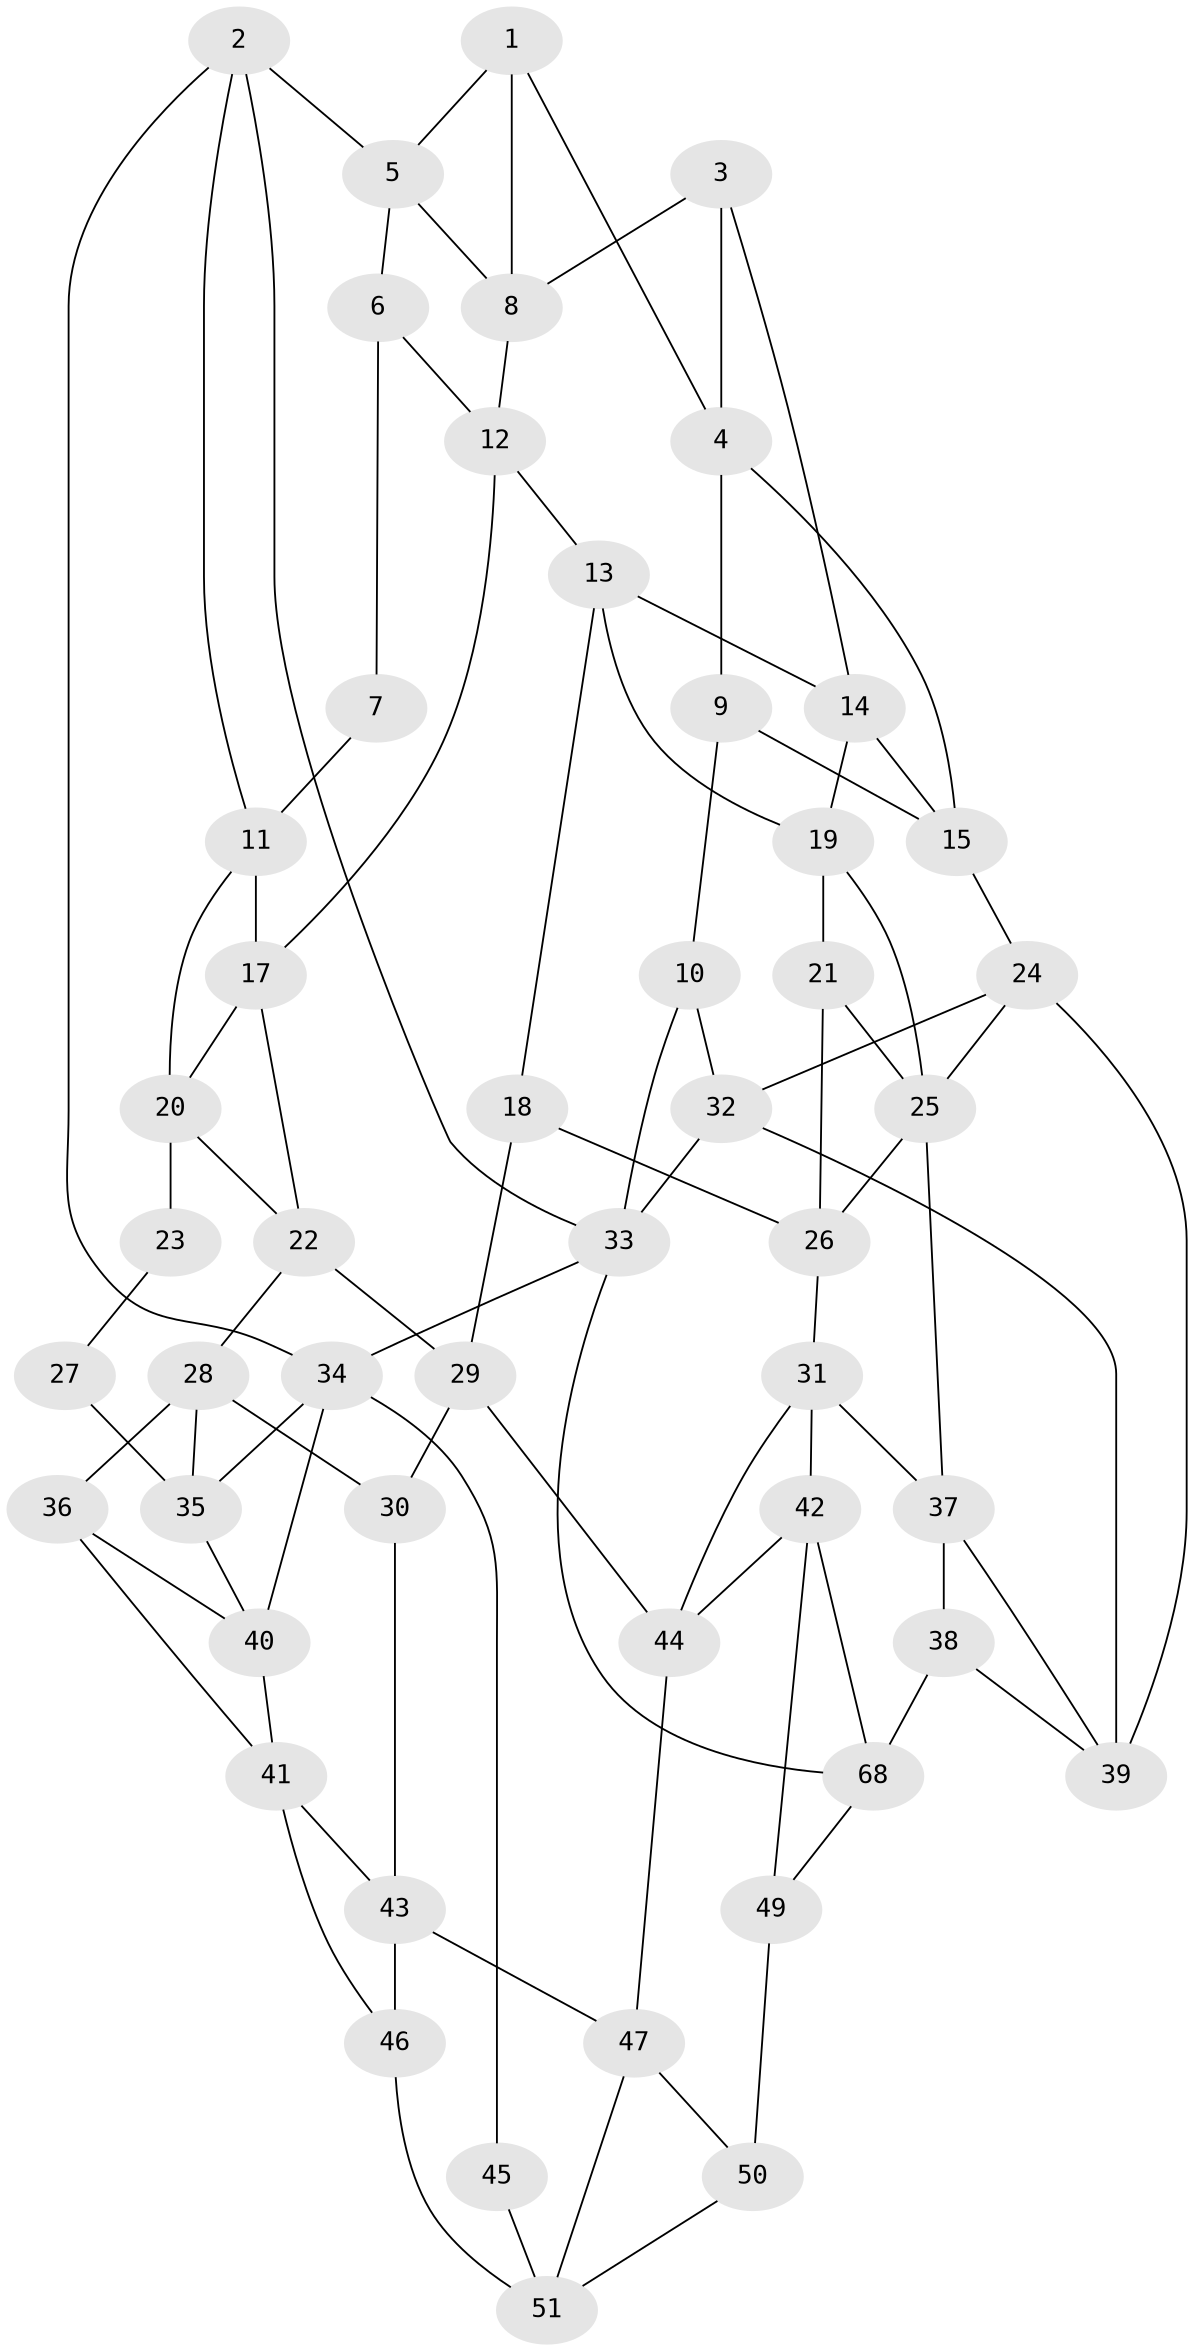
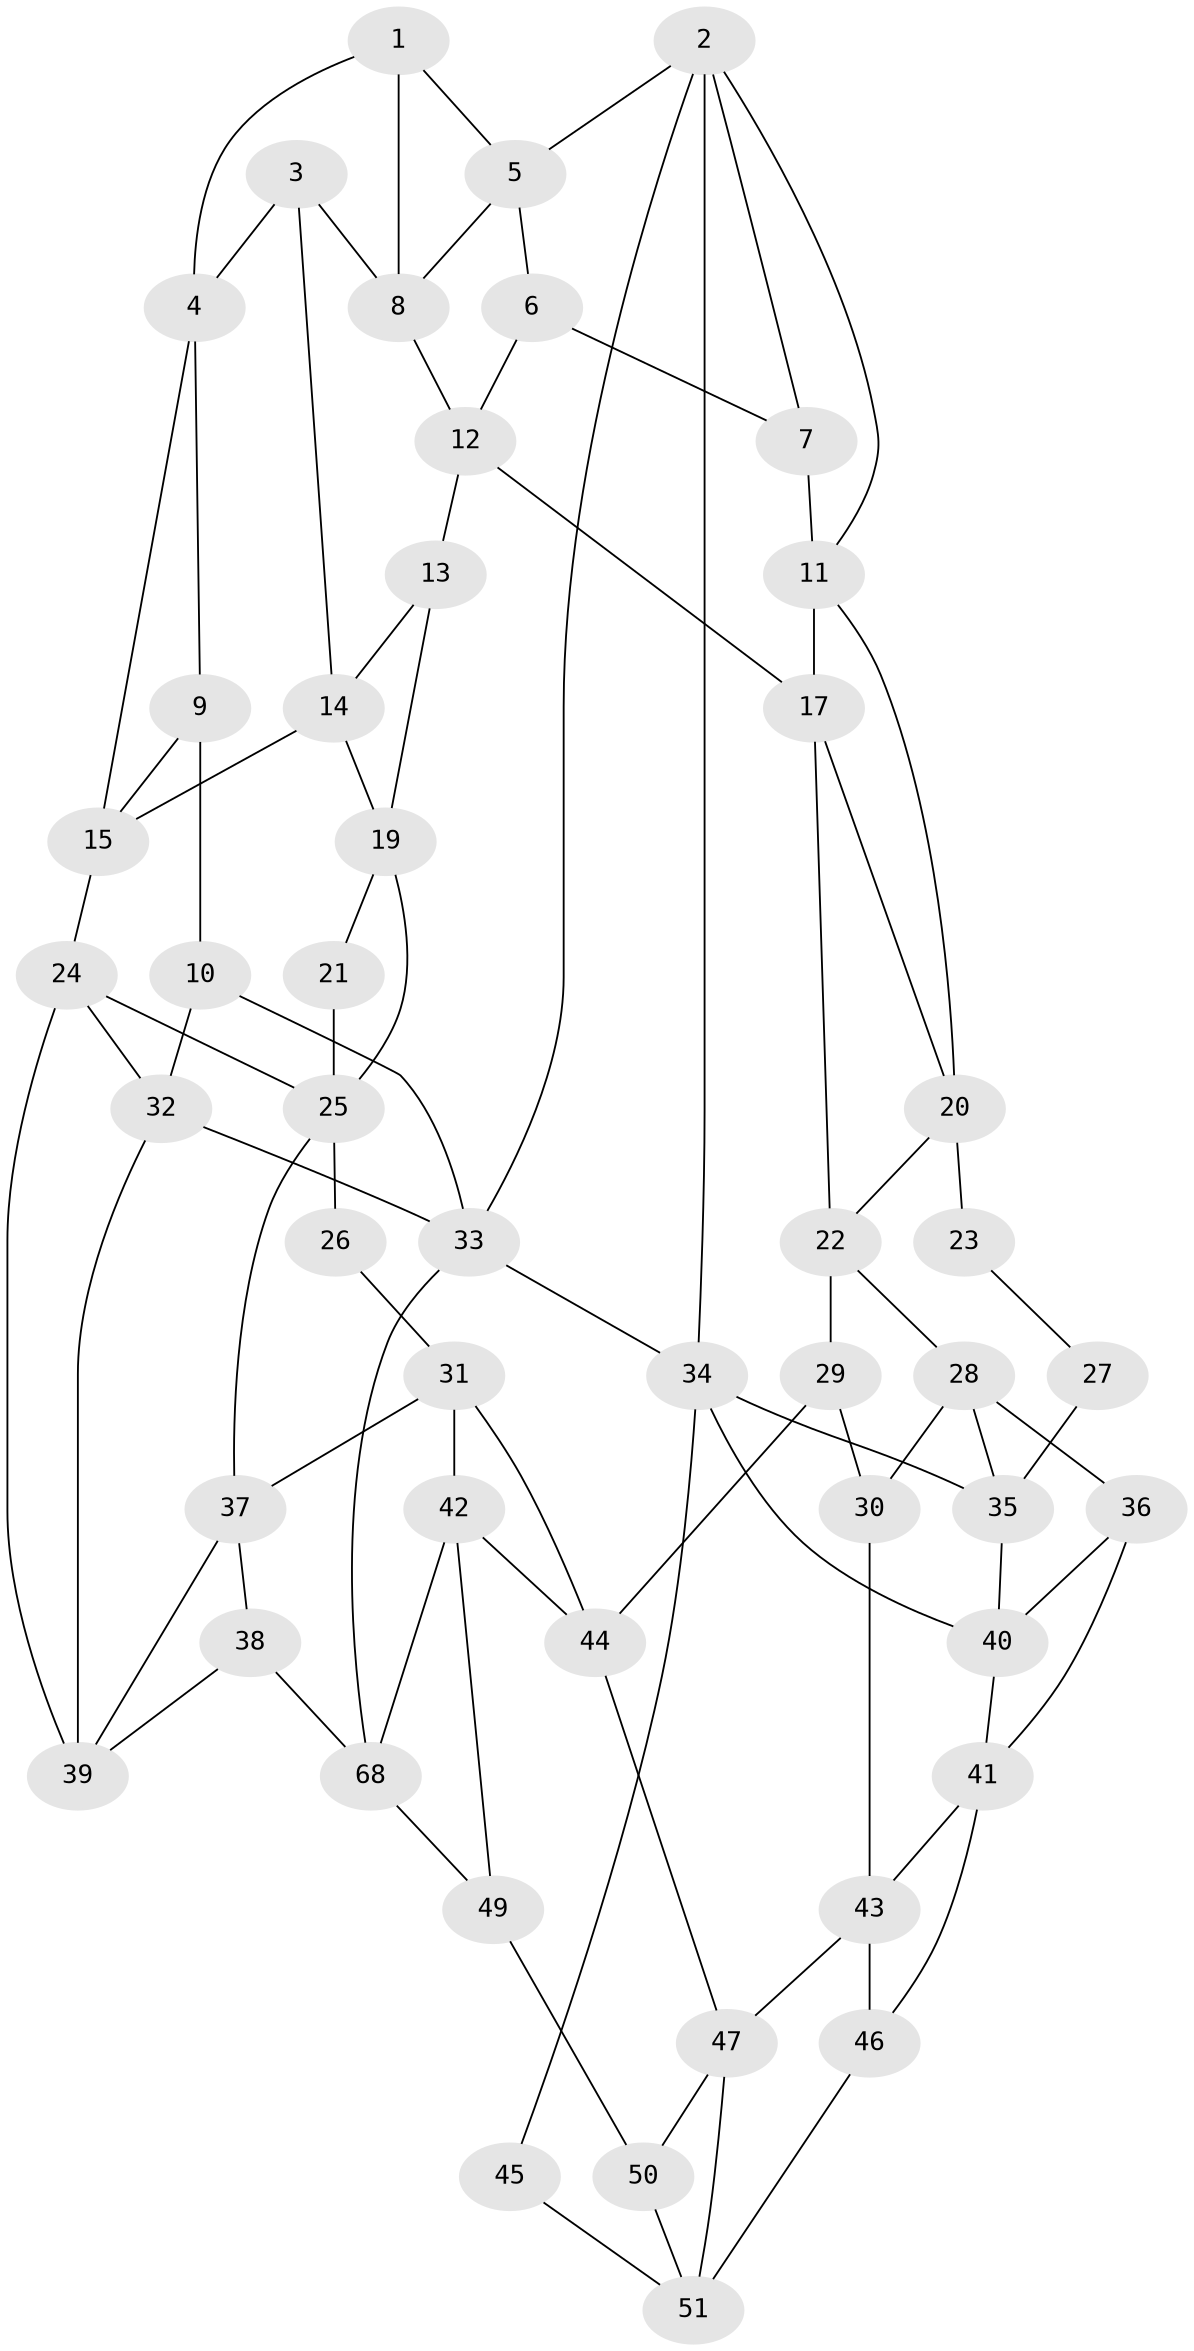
none -> (756, 241)
(517, 1109) -> none
(821, 1109) -> none
